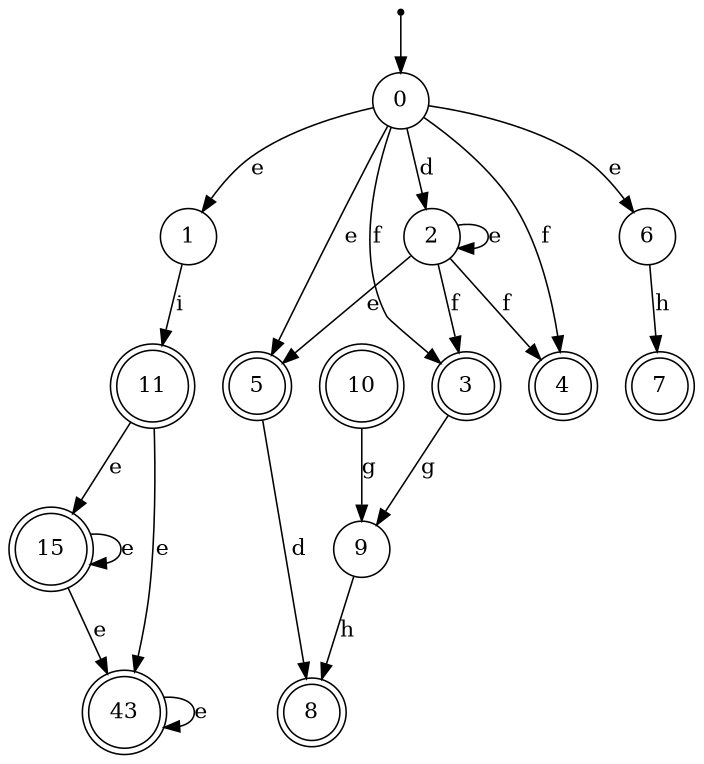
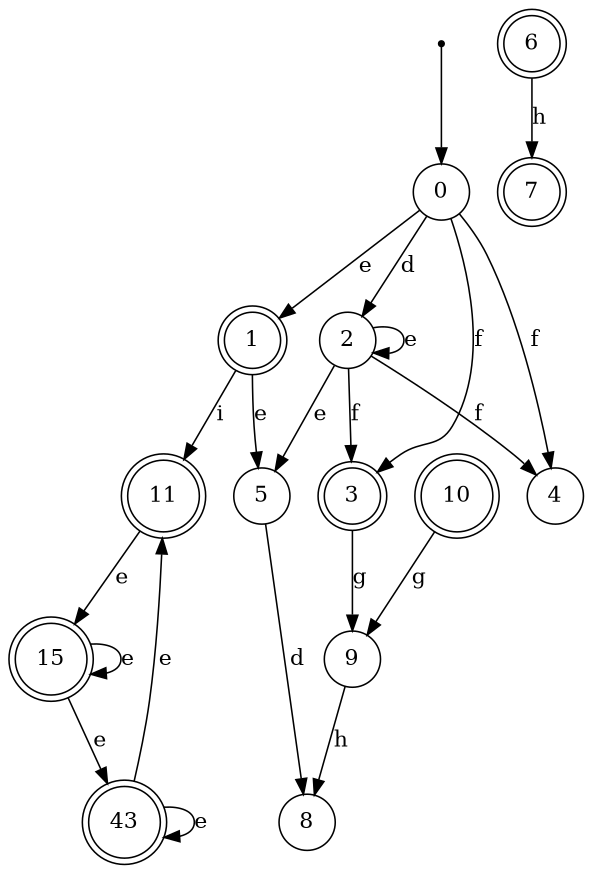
(536, 134) -> none
(332, 233) -> (253, 414)
(189, 237) -> (253, 340)
(647, 237) -> (532, 44)
(257, 386) -> (262, 496)
(563, 386) -> (555, 496)
(153, 543) -> (153, 669)
(312, 712) -> (307, 822)
